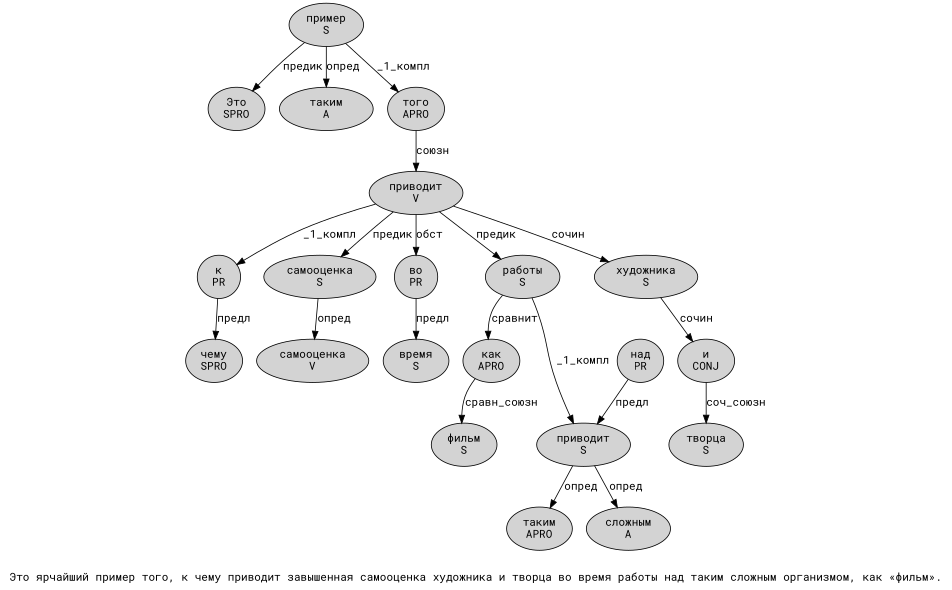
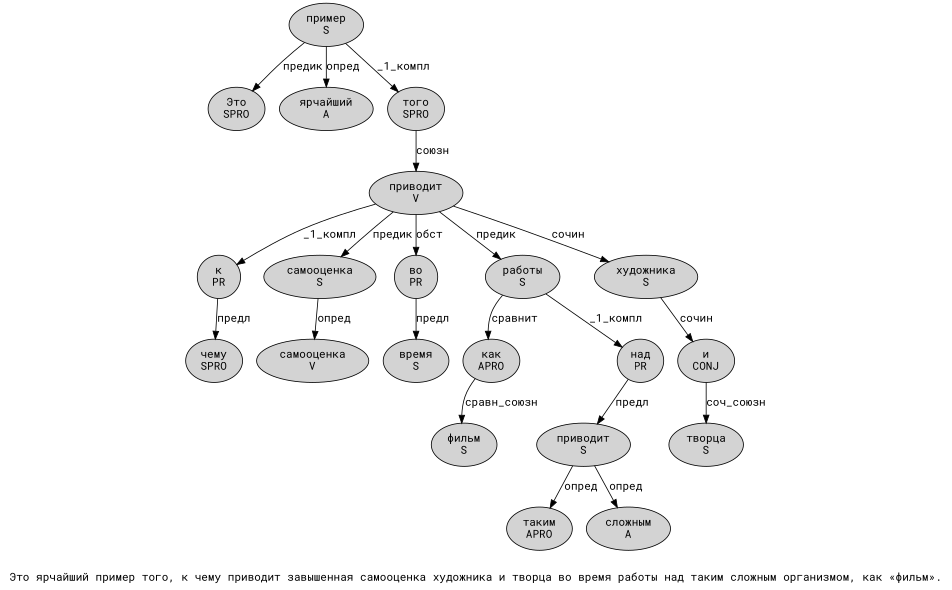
(326, 109) -> (326, 109)
(416, 109) -> (416, 109)
(549, 358) -> (581, 318)
